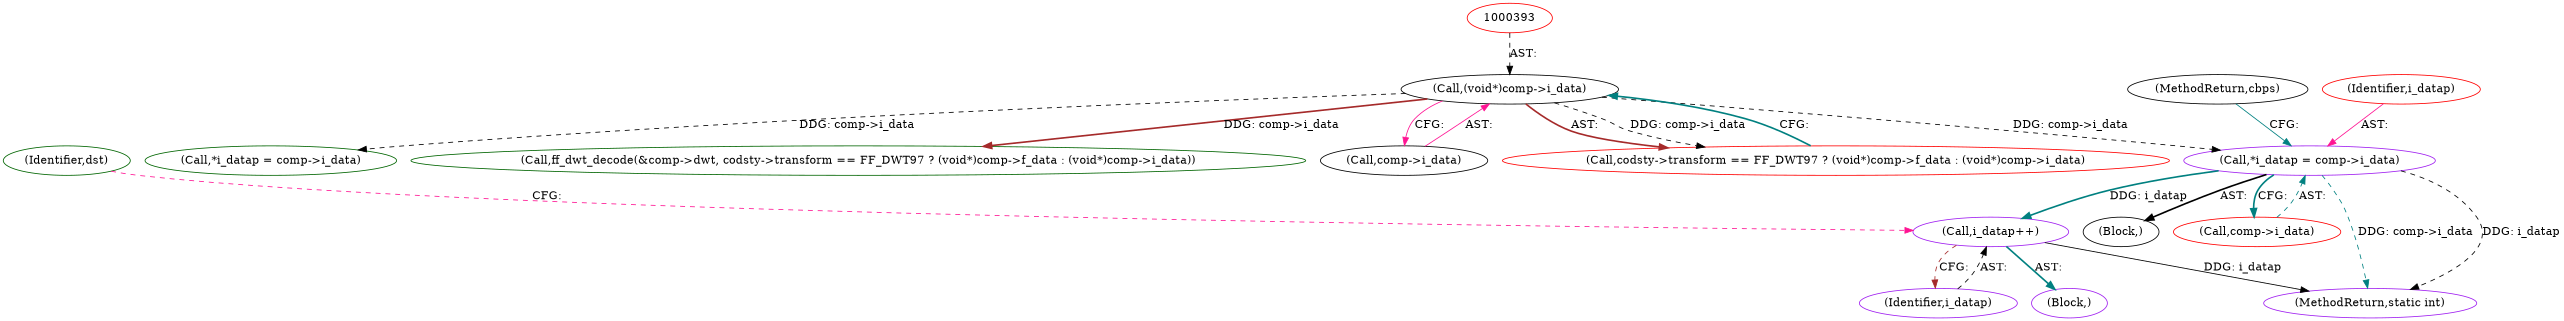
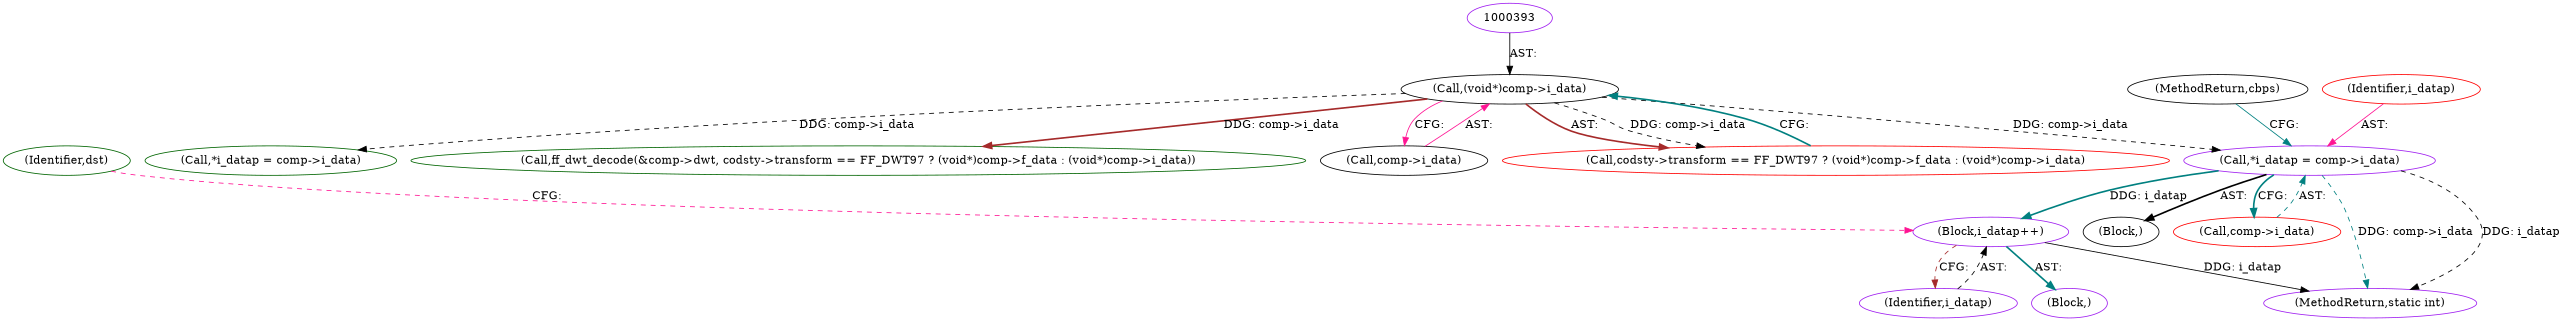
(1510, 18) -> (1510, 18)
(1510, 50) -> (1510, 50)
(1991, 232) -> (1991, 232)
